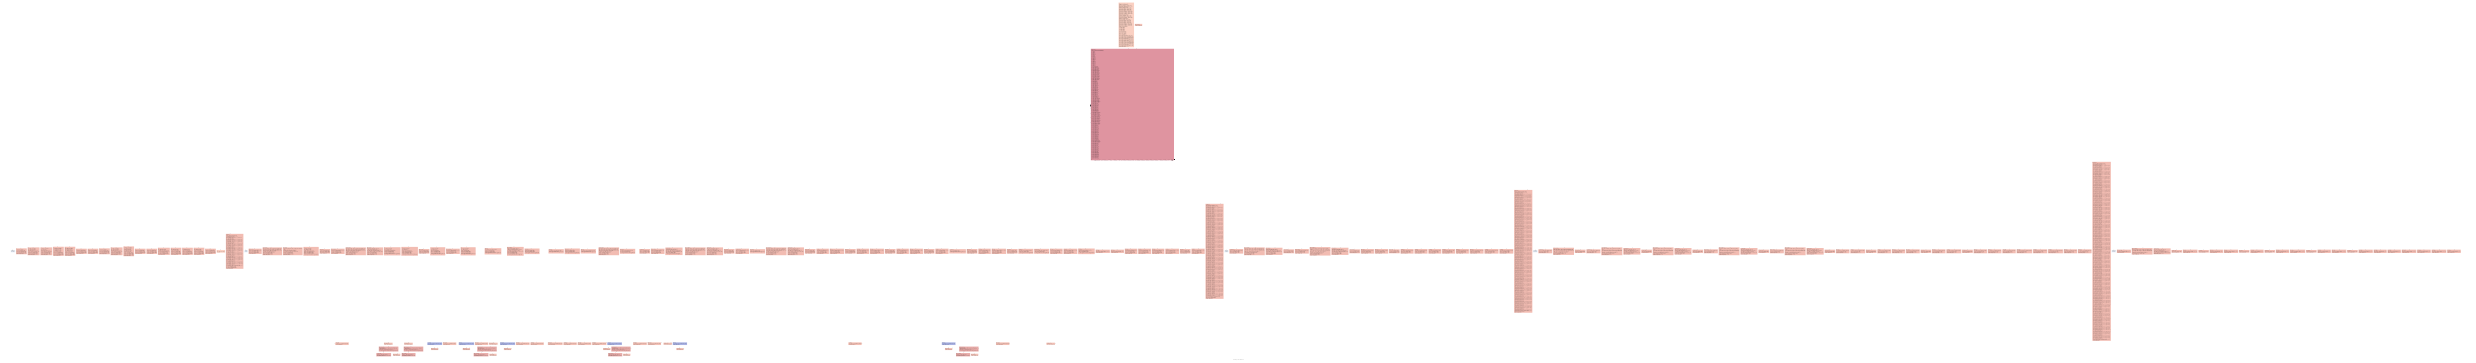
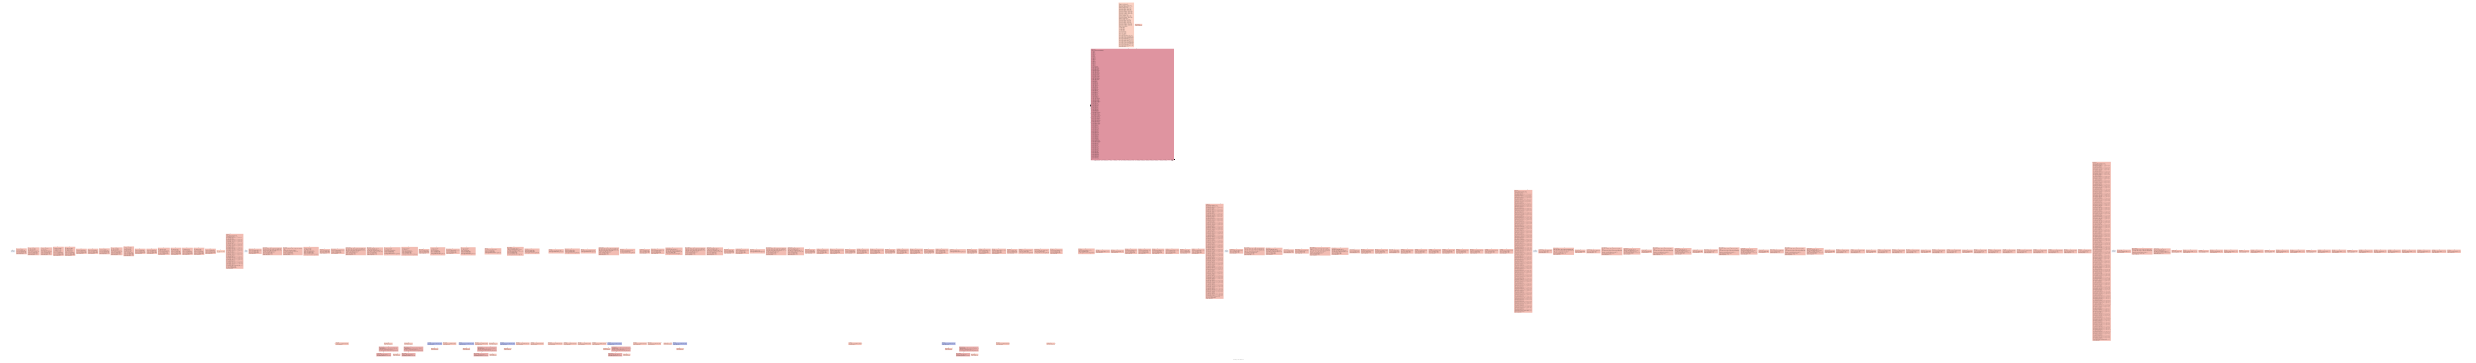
(1070, 251) -> none
